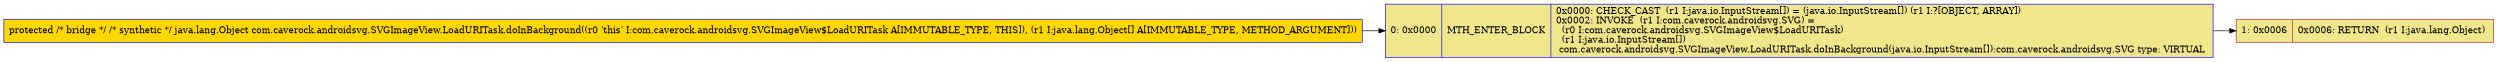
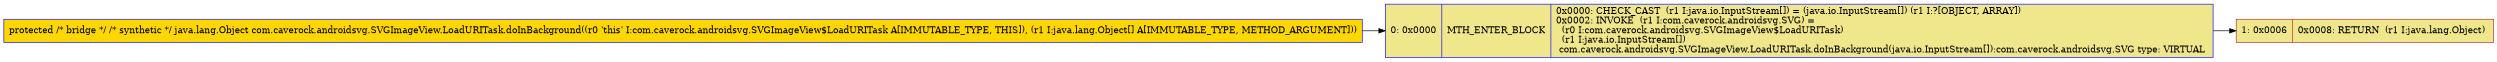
(2393, 30) -> (2393, 30)
